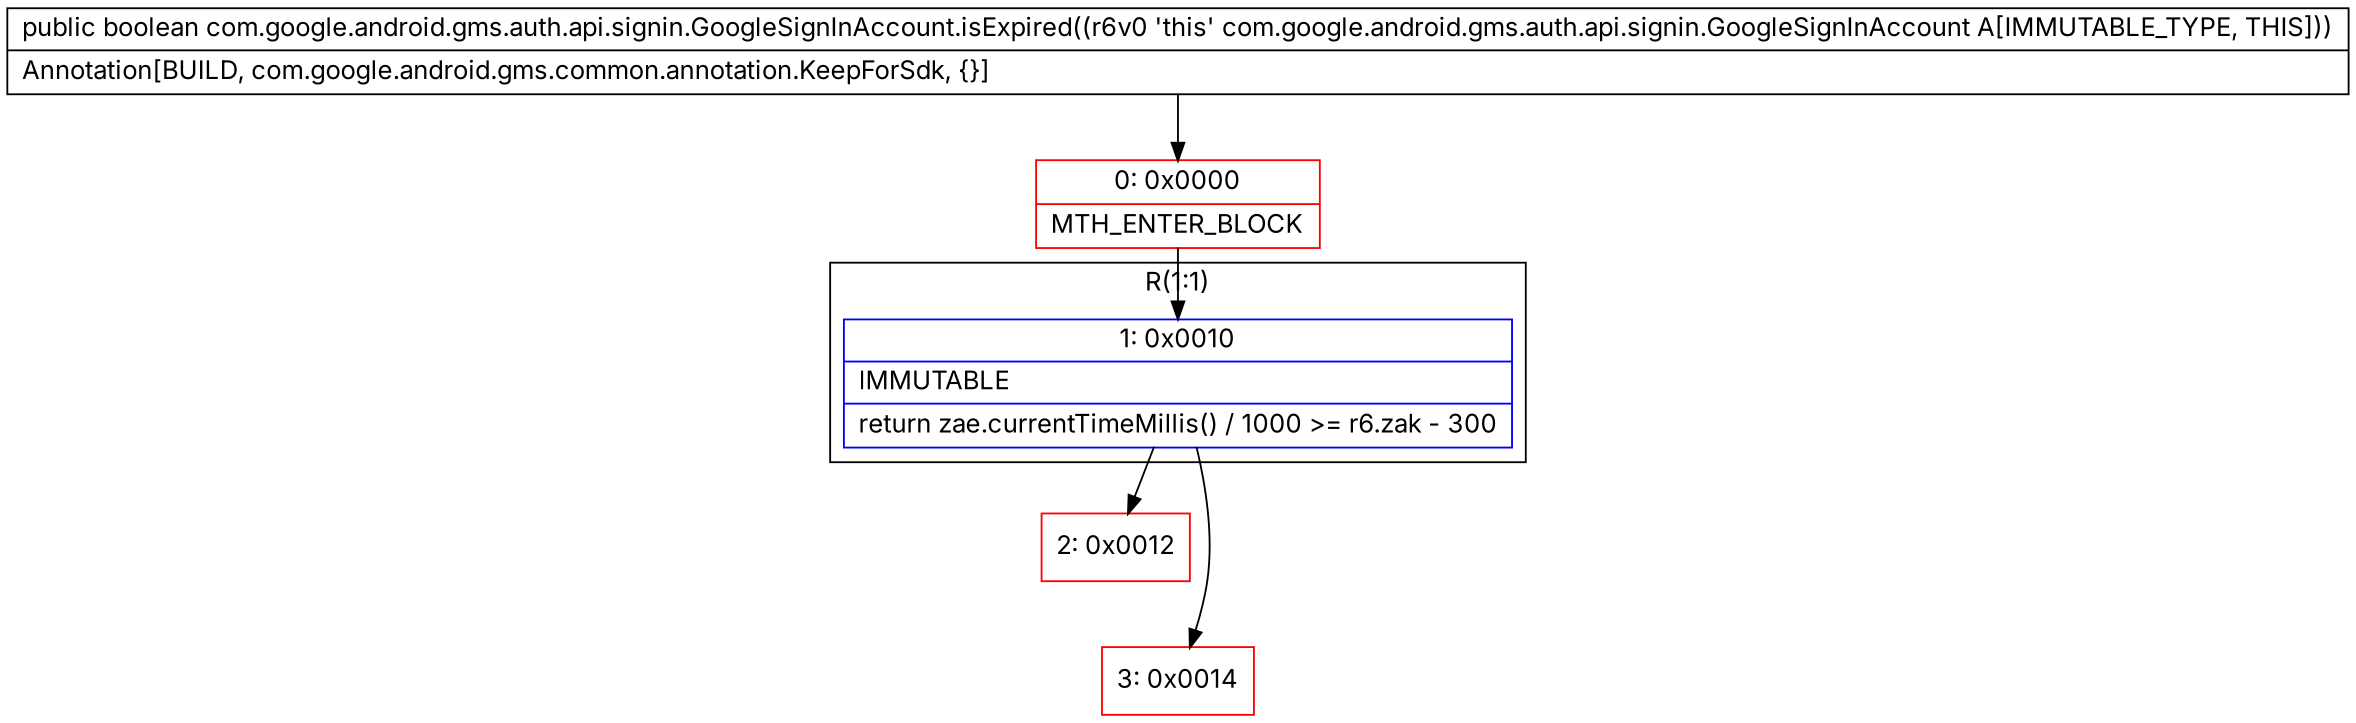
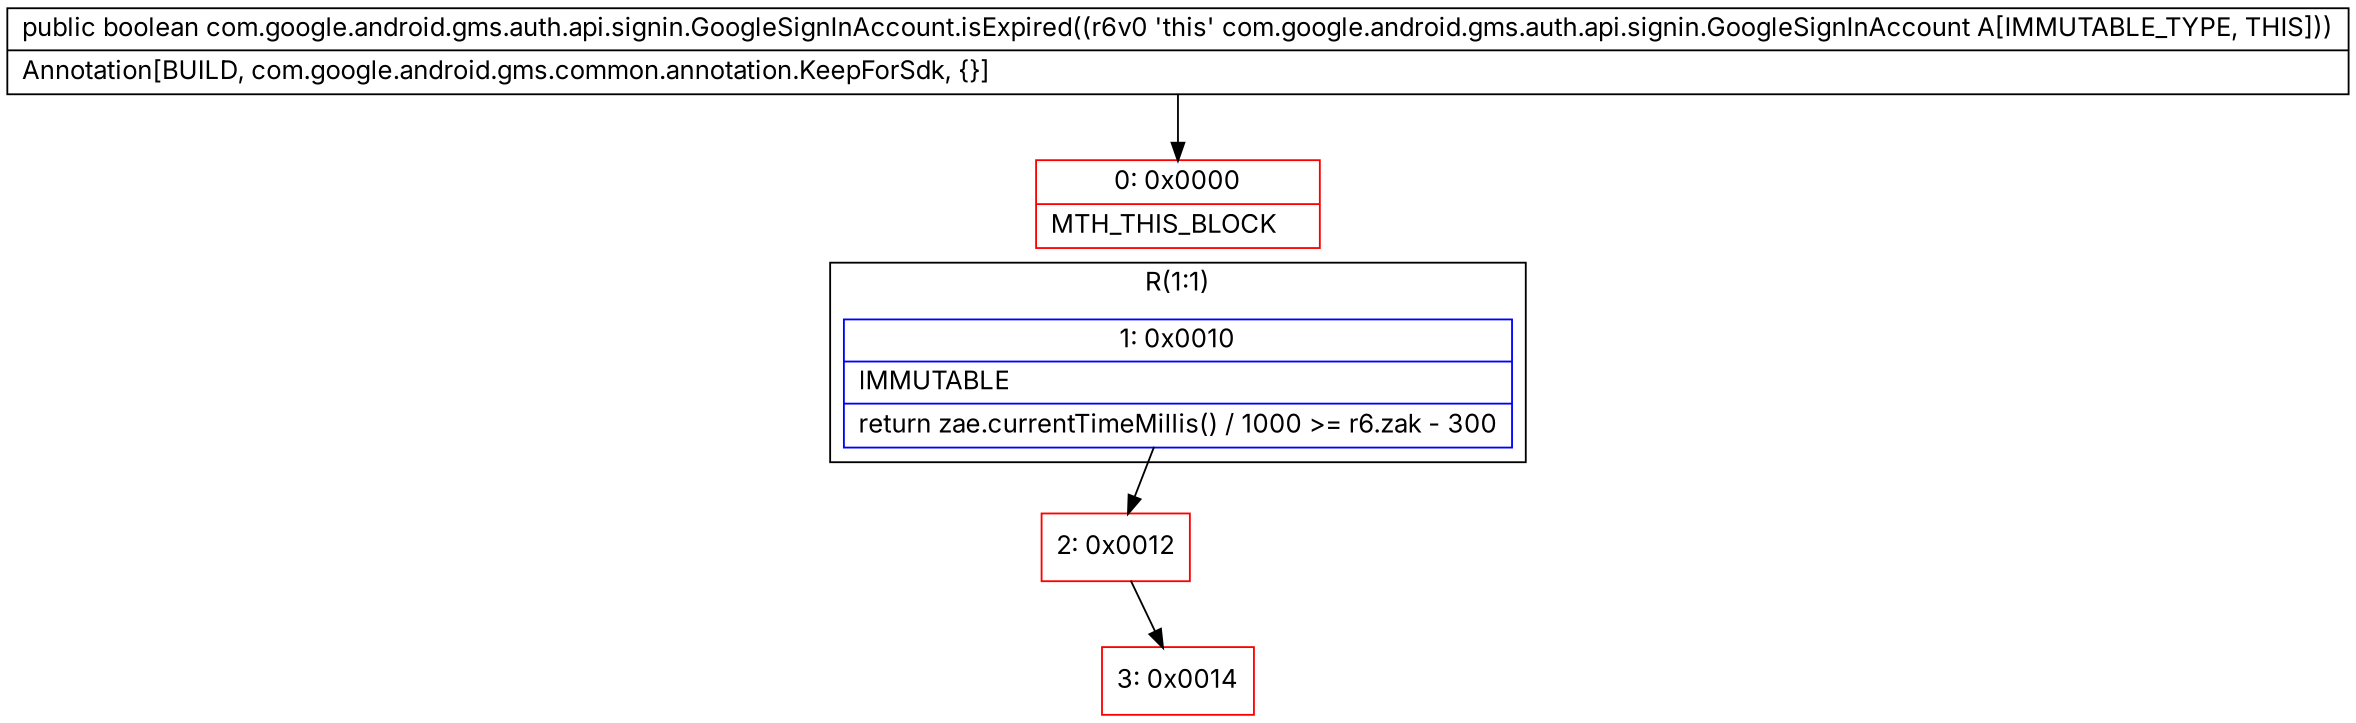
(1178, 225) -> (1164, 225)
(1178, 274) -> none
(1209, 539) -> (1143, 606)
